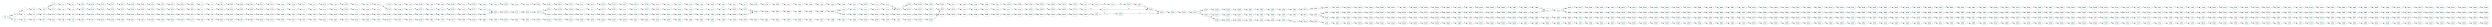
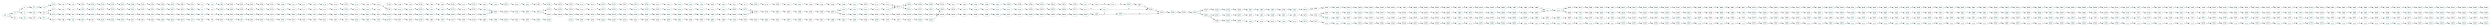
(560, 20) -> none
